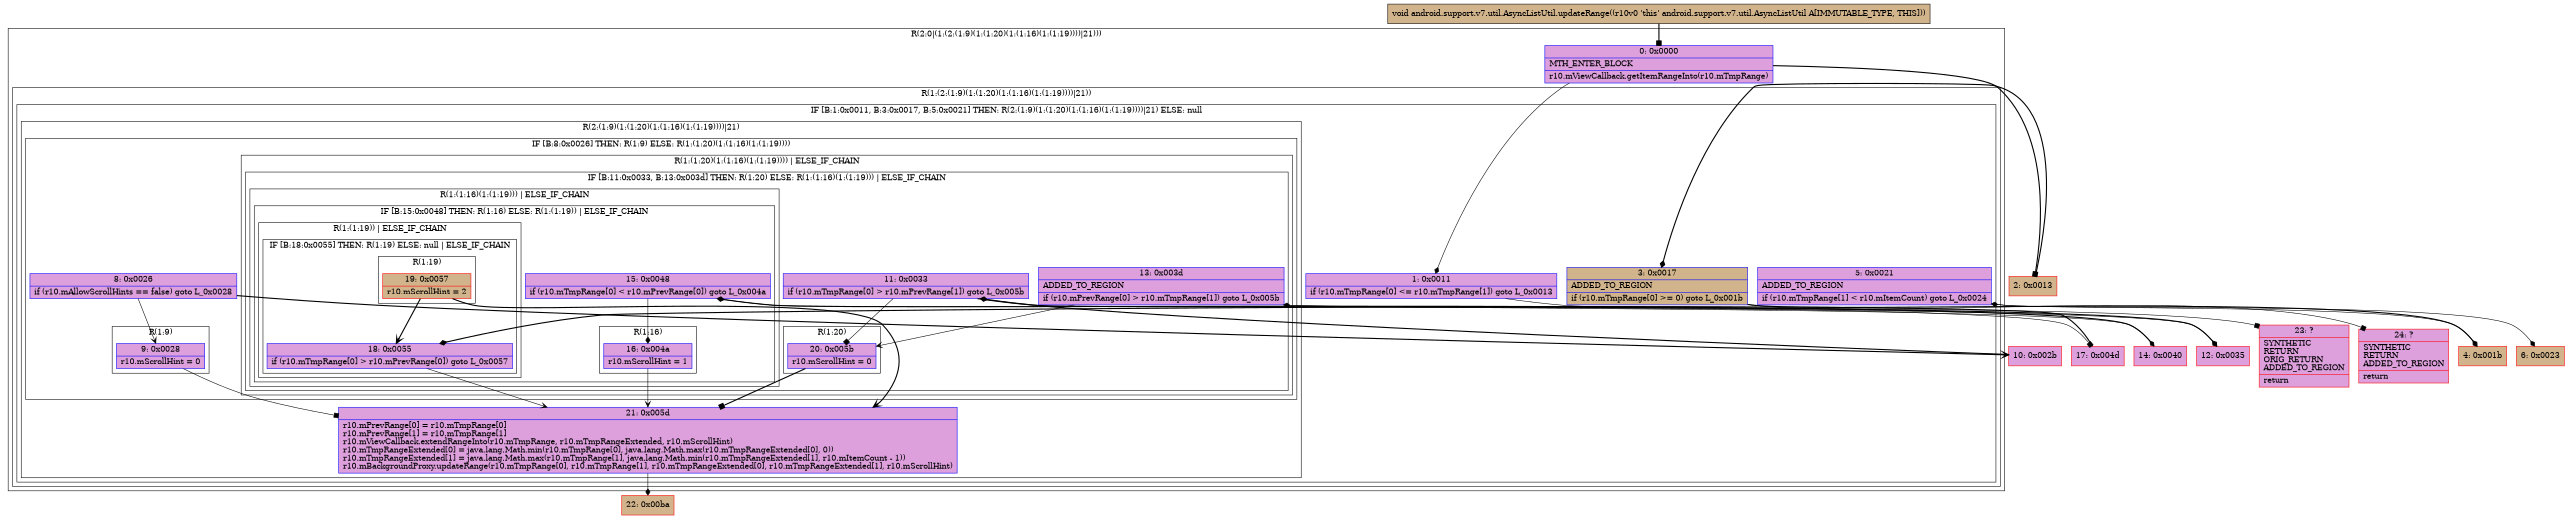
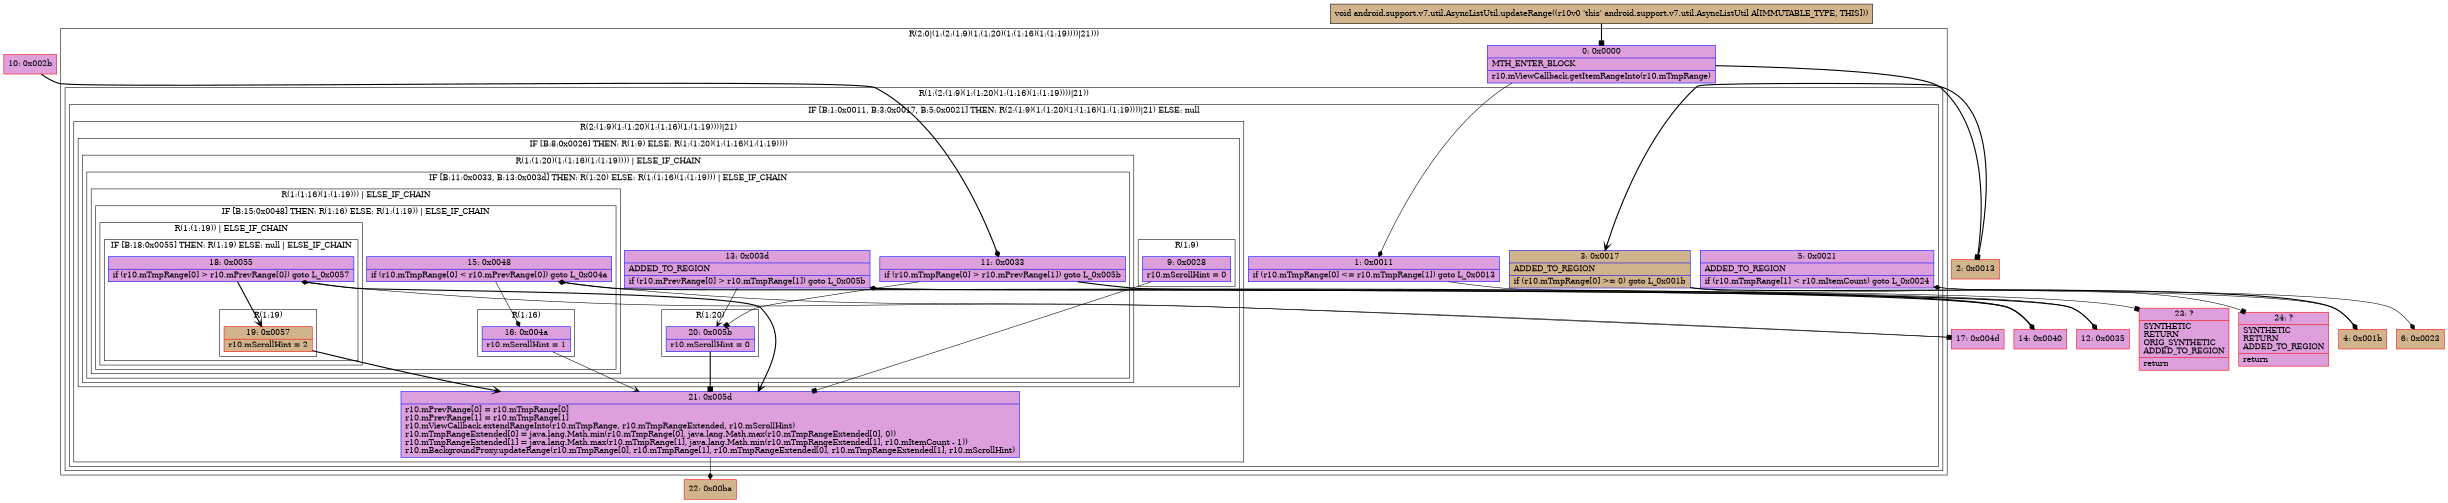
(1882, 83) -> (1822, 83)
(133, 286) -> none
(943, 310) -> (842, 305)
(1720, 310) -> (1453, 291)
(410, 319) -> (248, 302)
(2293, 360) -> (2180, 343)
(484, 387) -> (575, 293)
